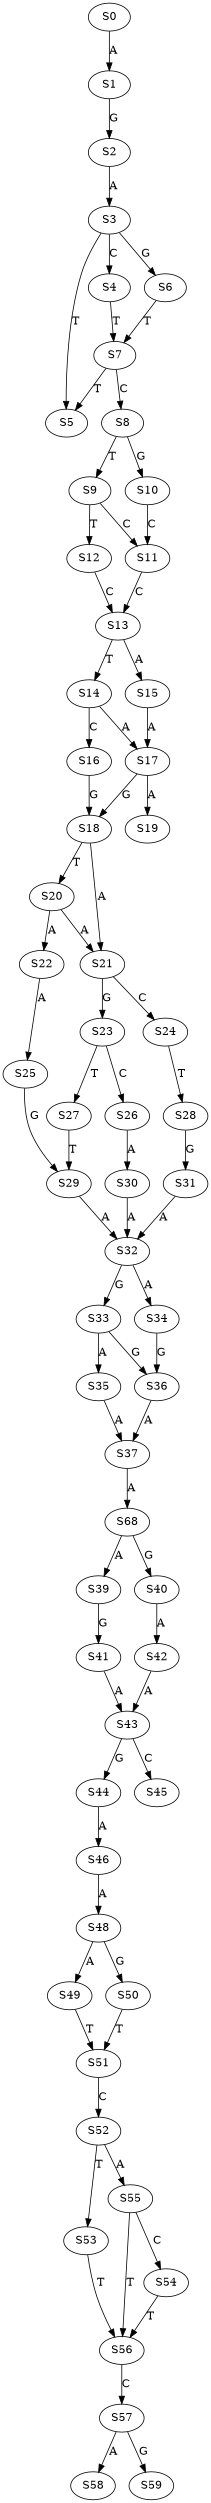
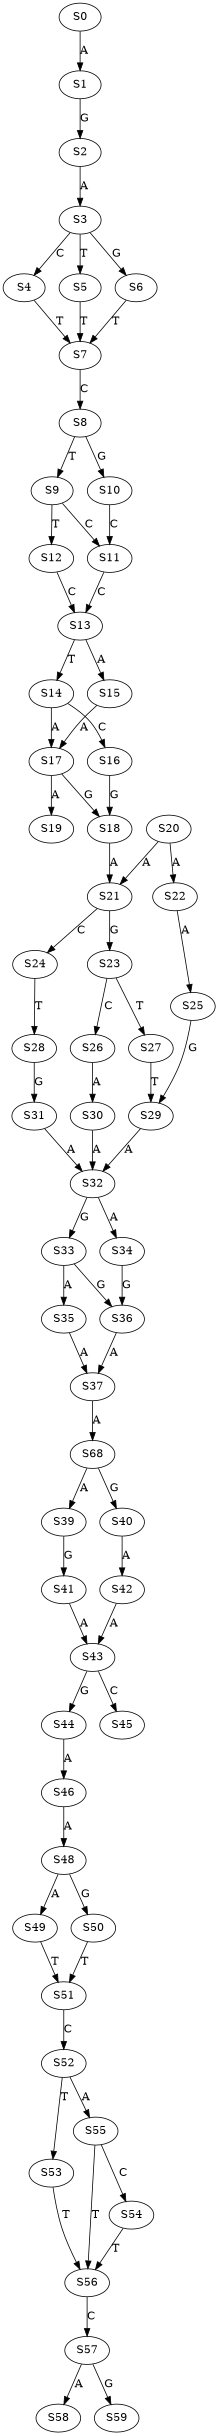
(93, 386) -> (80, 318)
(72, 860) -> none
